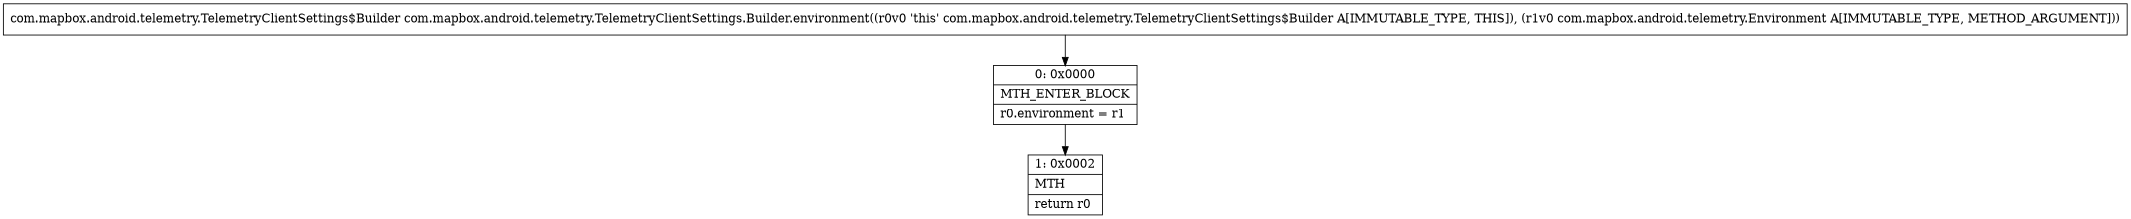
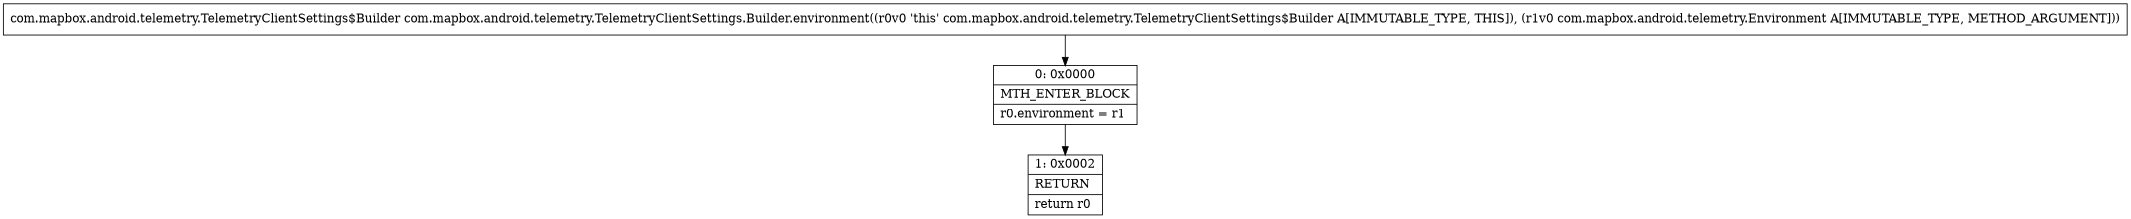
(1050, 184) -> (1062, 184)
